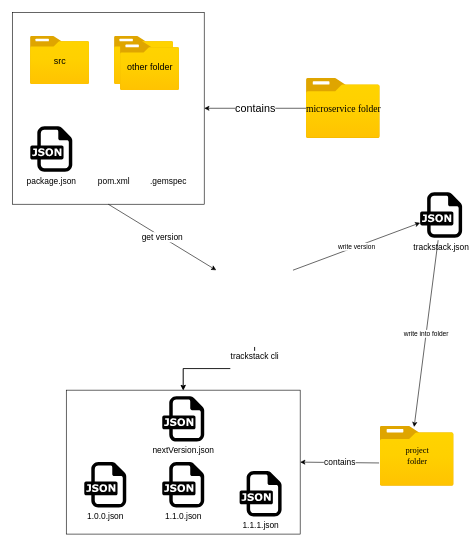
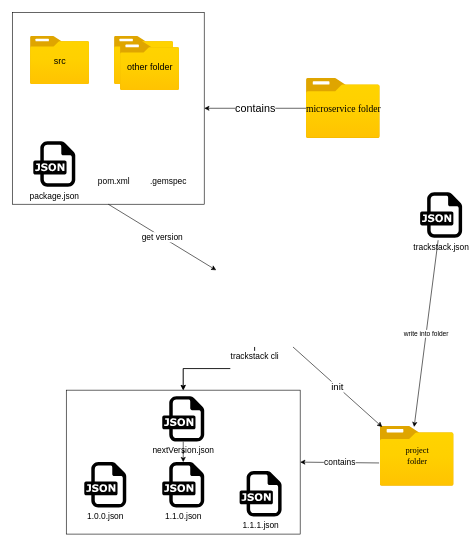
(51, 149) -> (54, 164)
(354, 247) -> none
none -> (336, 386)
none -> (183, 450)
